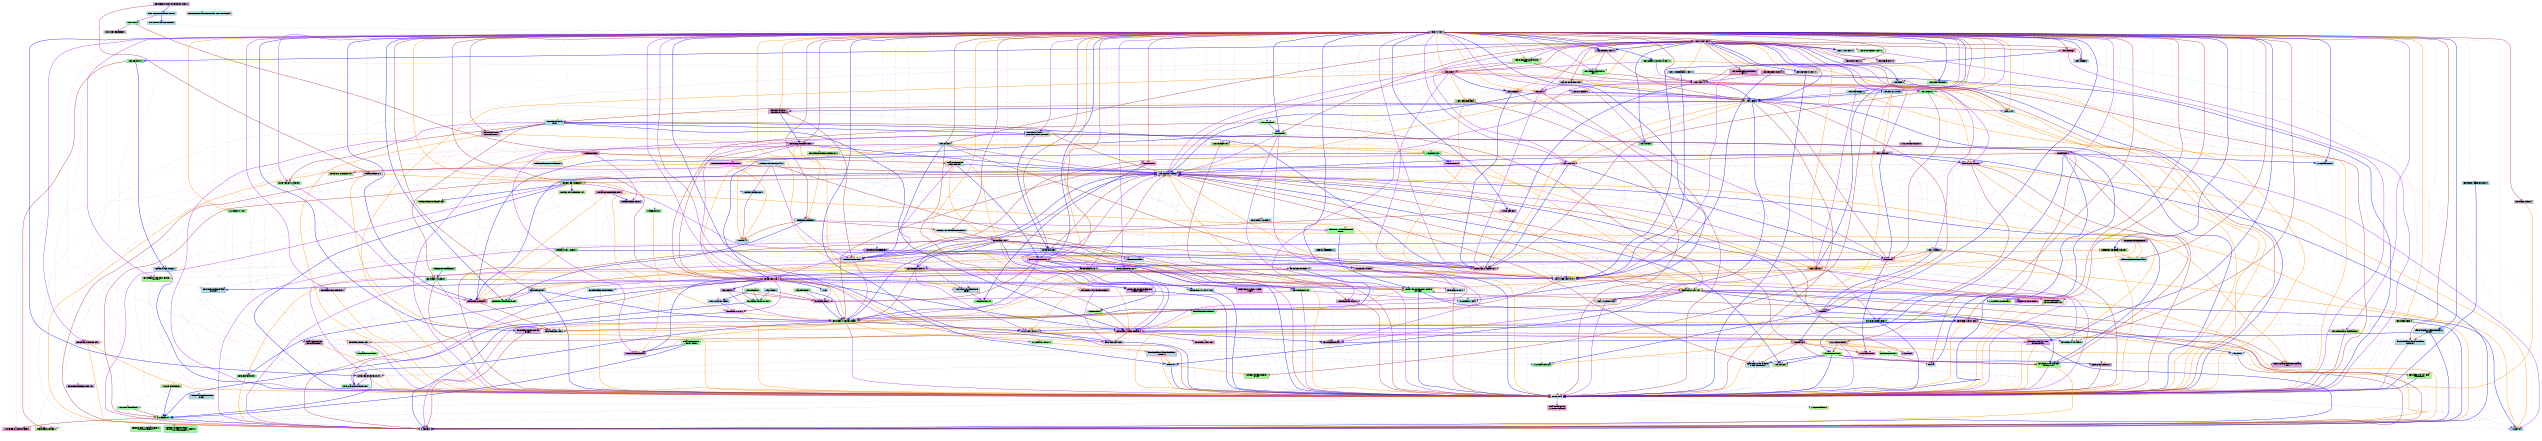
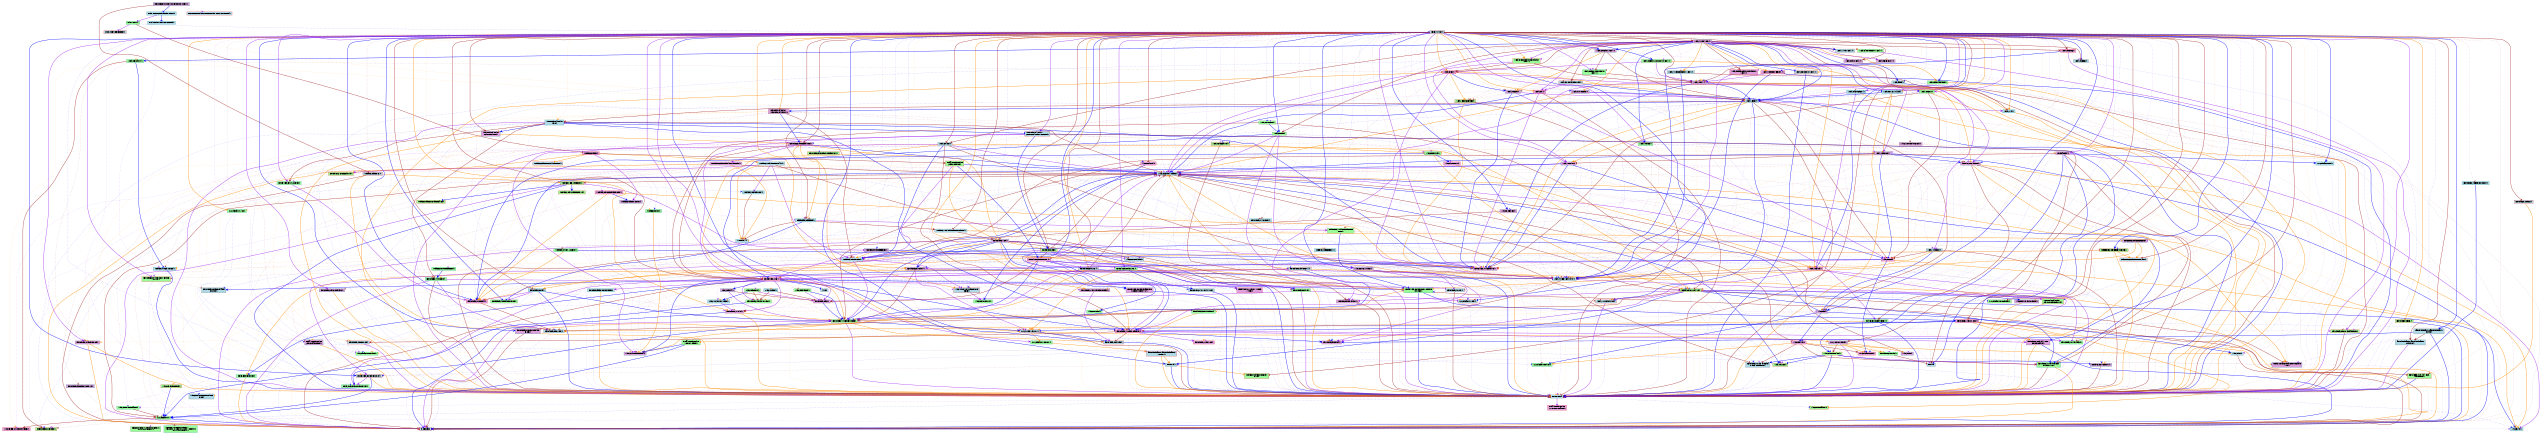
(1773, 72) -> (1773, 72)
(1273, 127) -> (1273, 127)
(1094, 312) -> (1094, 312)
(1844, 391) -> (2161, 398)
